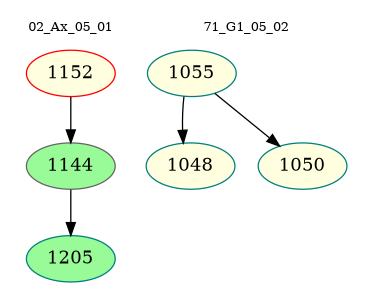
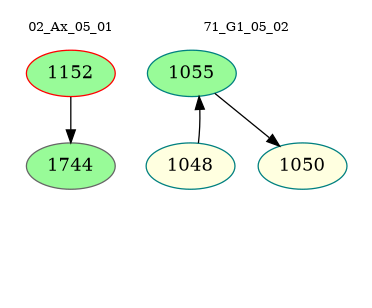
(71, 73) -> (71, 73)
(192, 73) -> (192, 73)
(183, 113) -> (200, 126)
(71, 166) -> (71, 166)
(71, 259) -> none
